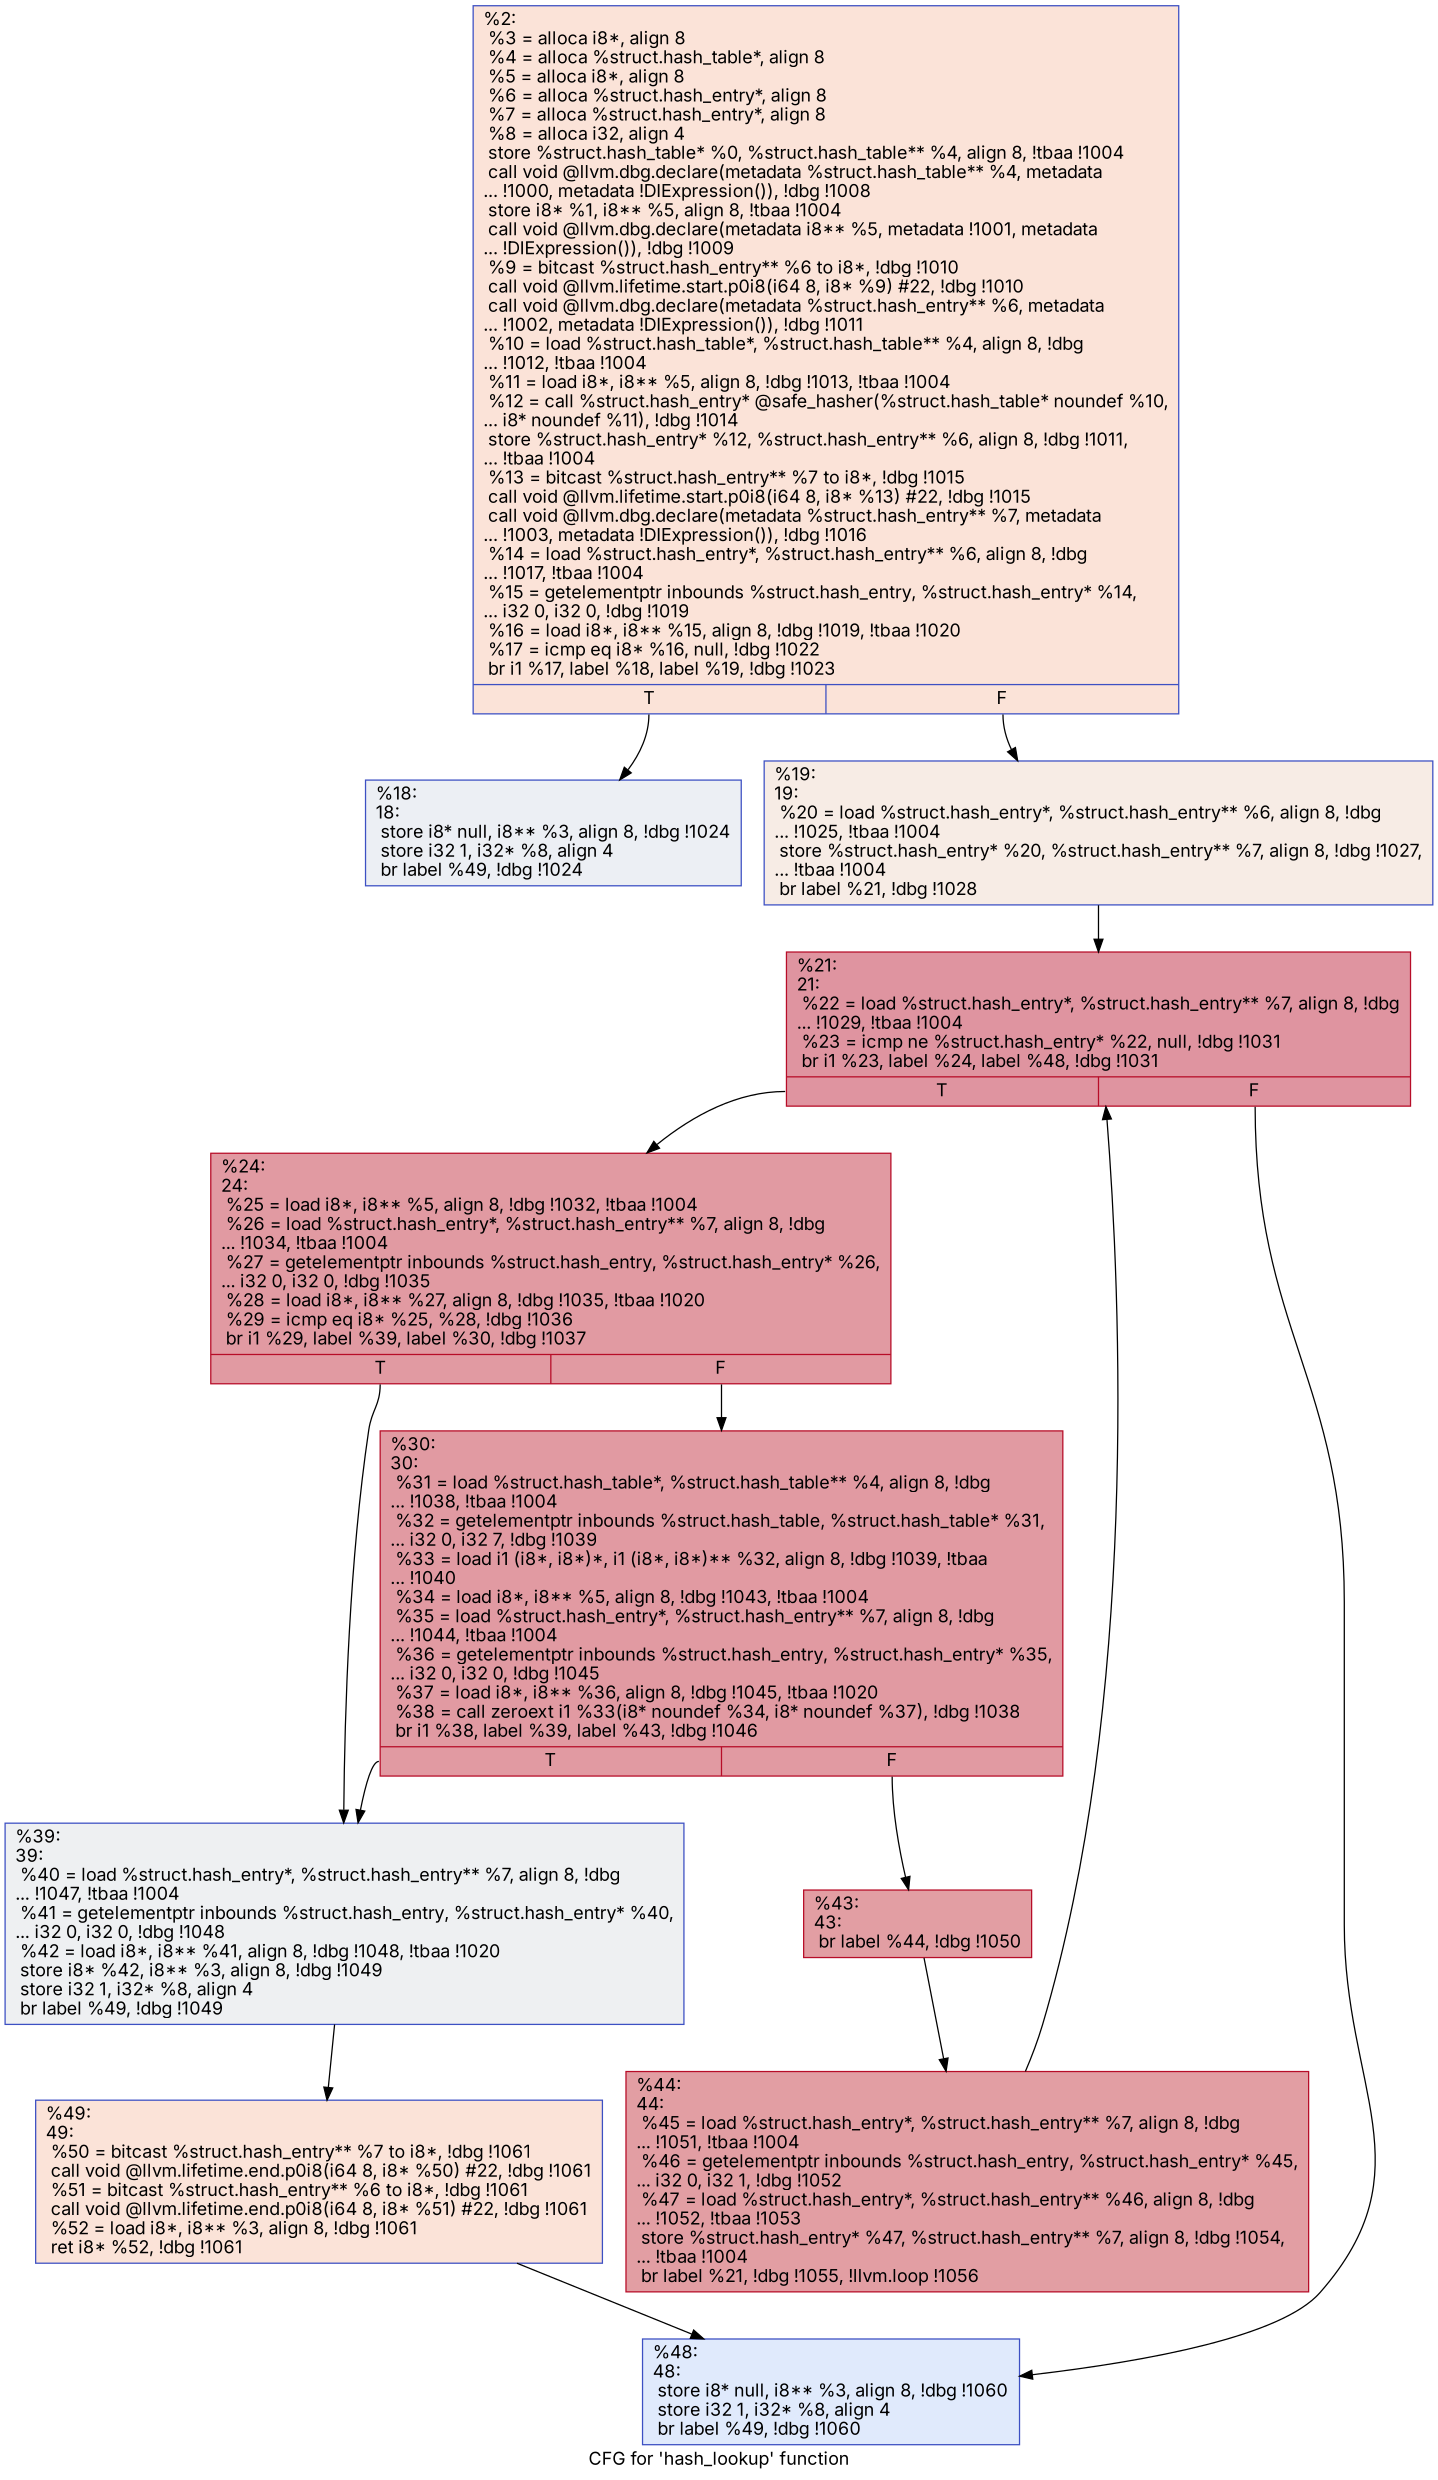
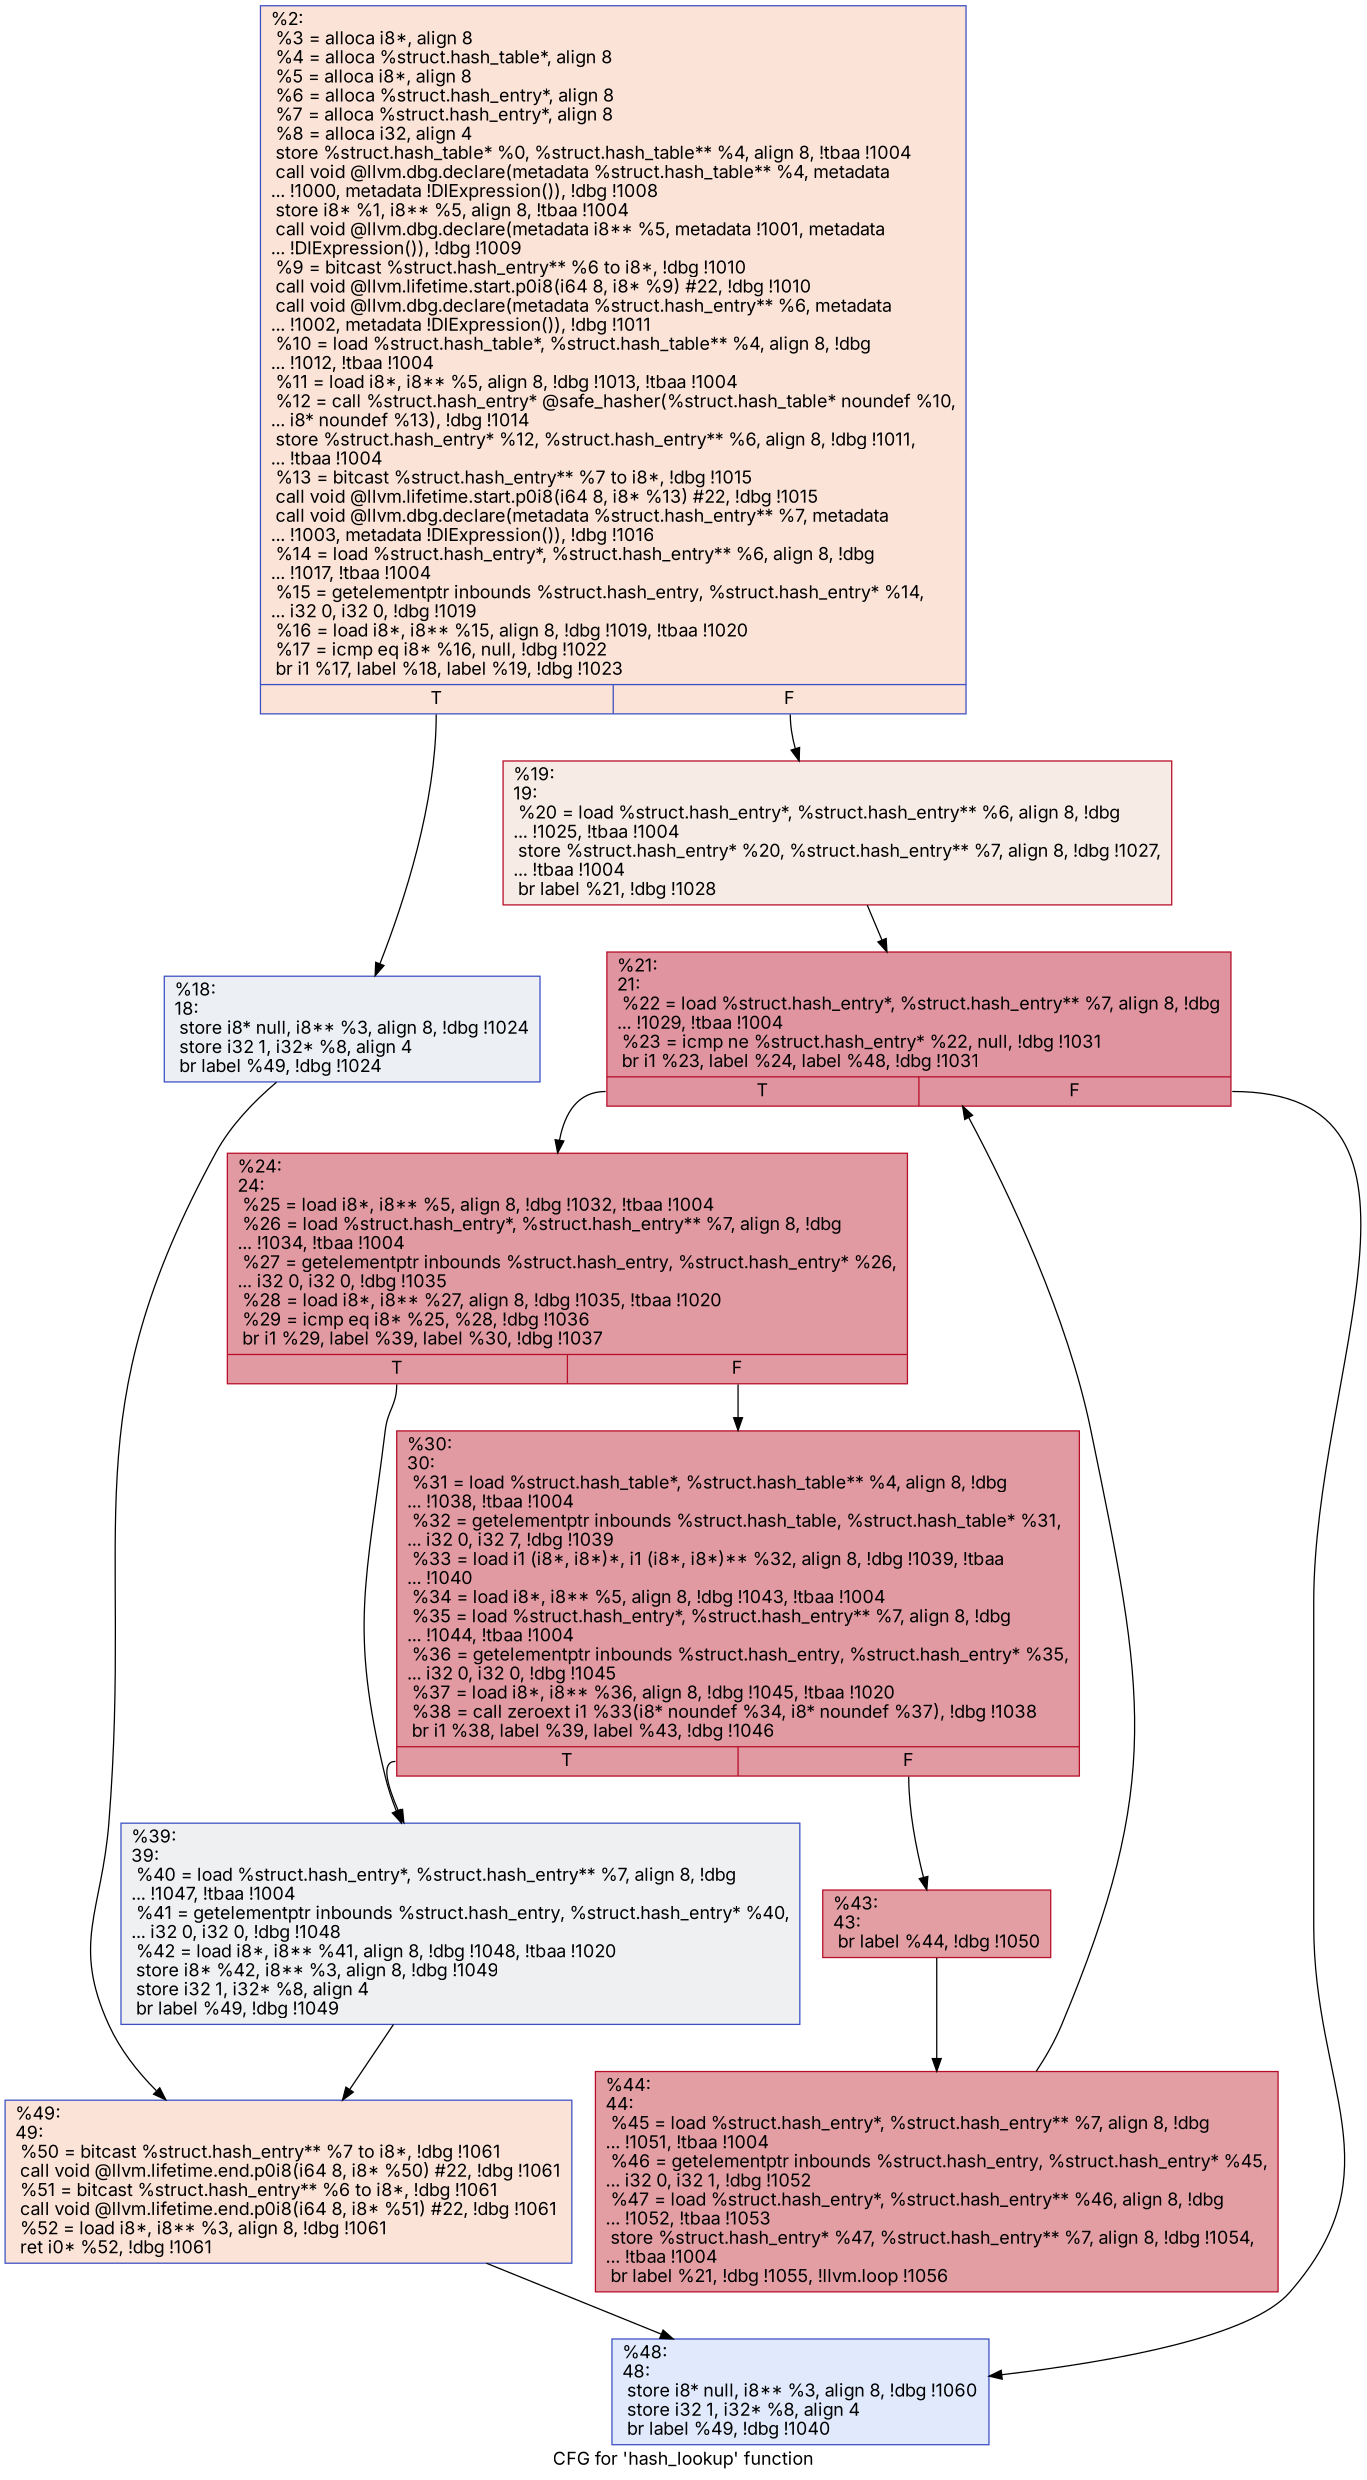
(611, 421) -> (401, 421)
(1098, 833) -> (837, 833)
none -> (115, 1576)
(145, 2248) -> (114, 2248)
(757, 2429) -> (727, 2429)
